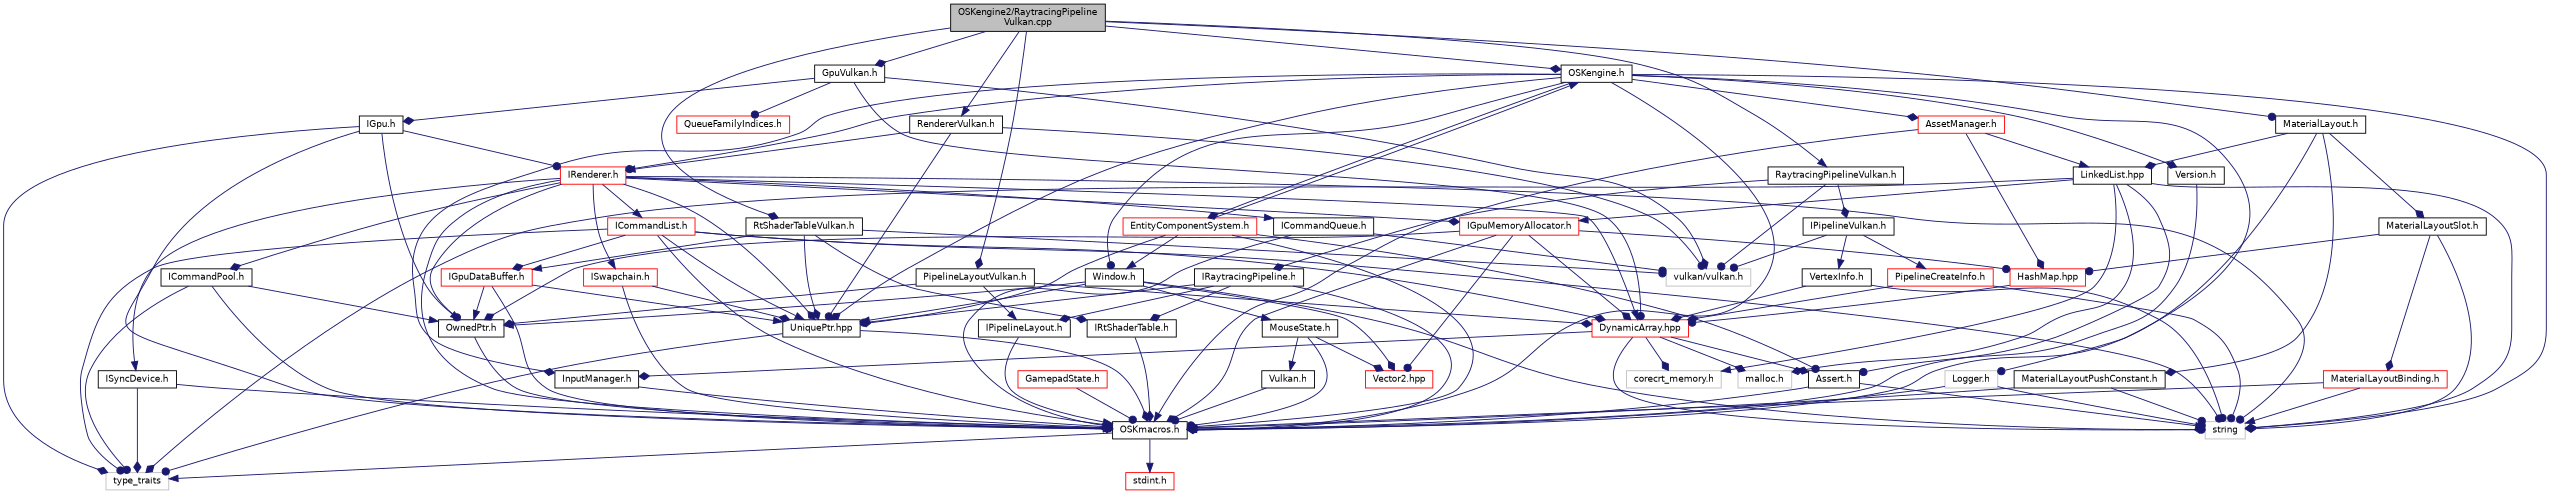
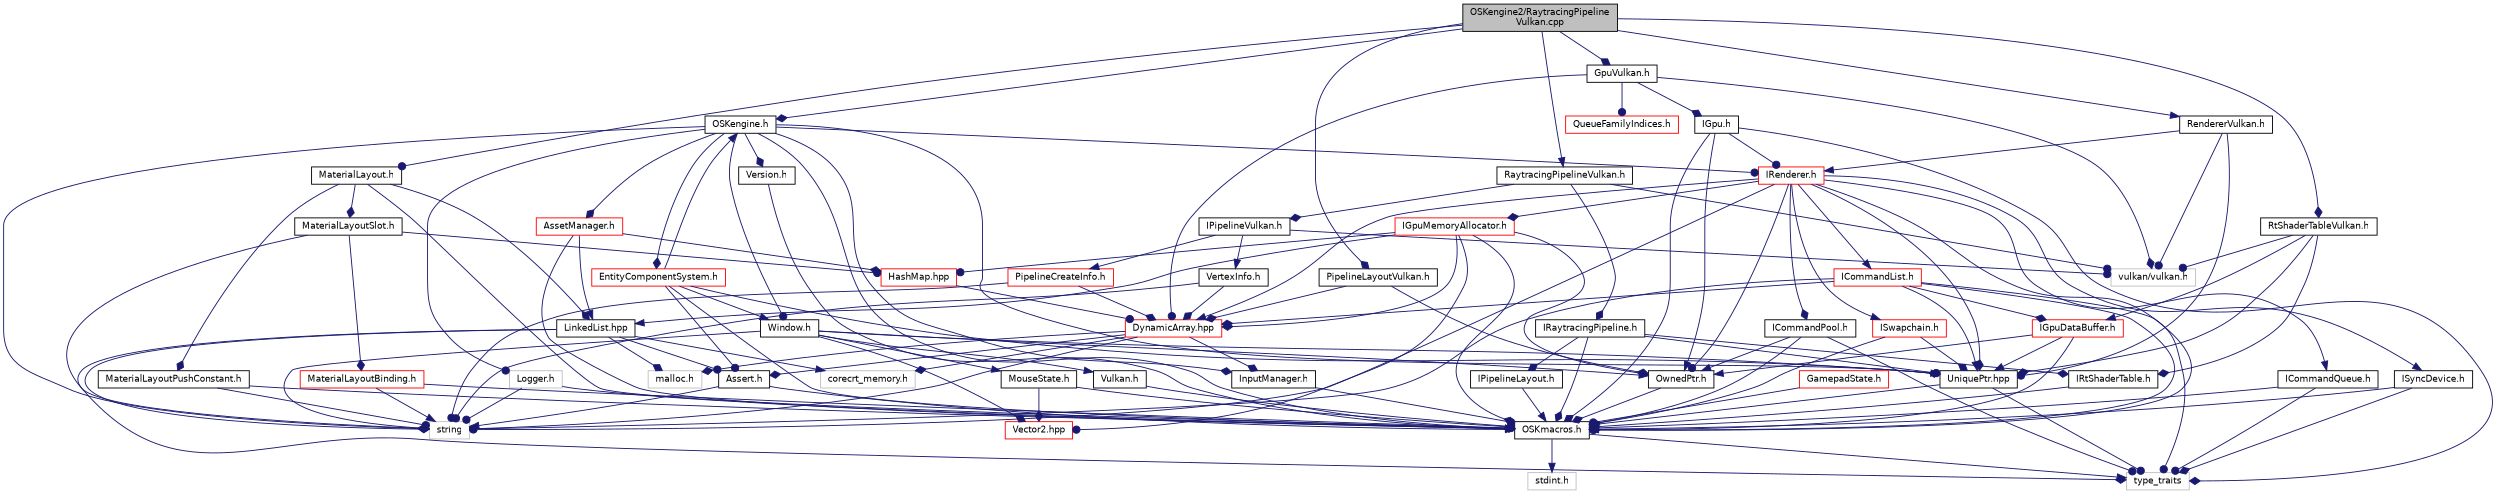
(1831, 200) -> (947, 307)
(1516, 252) -> (2248, 429)
(997, 300) -> none
(1295, 351) -> (952, 353)
(1150, 481) -> (1552, 481)
